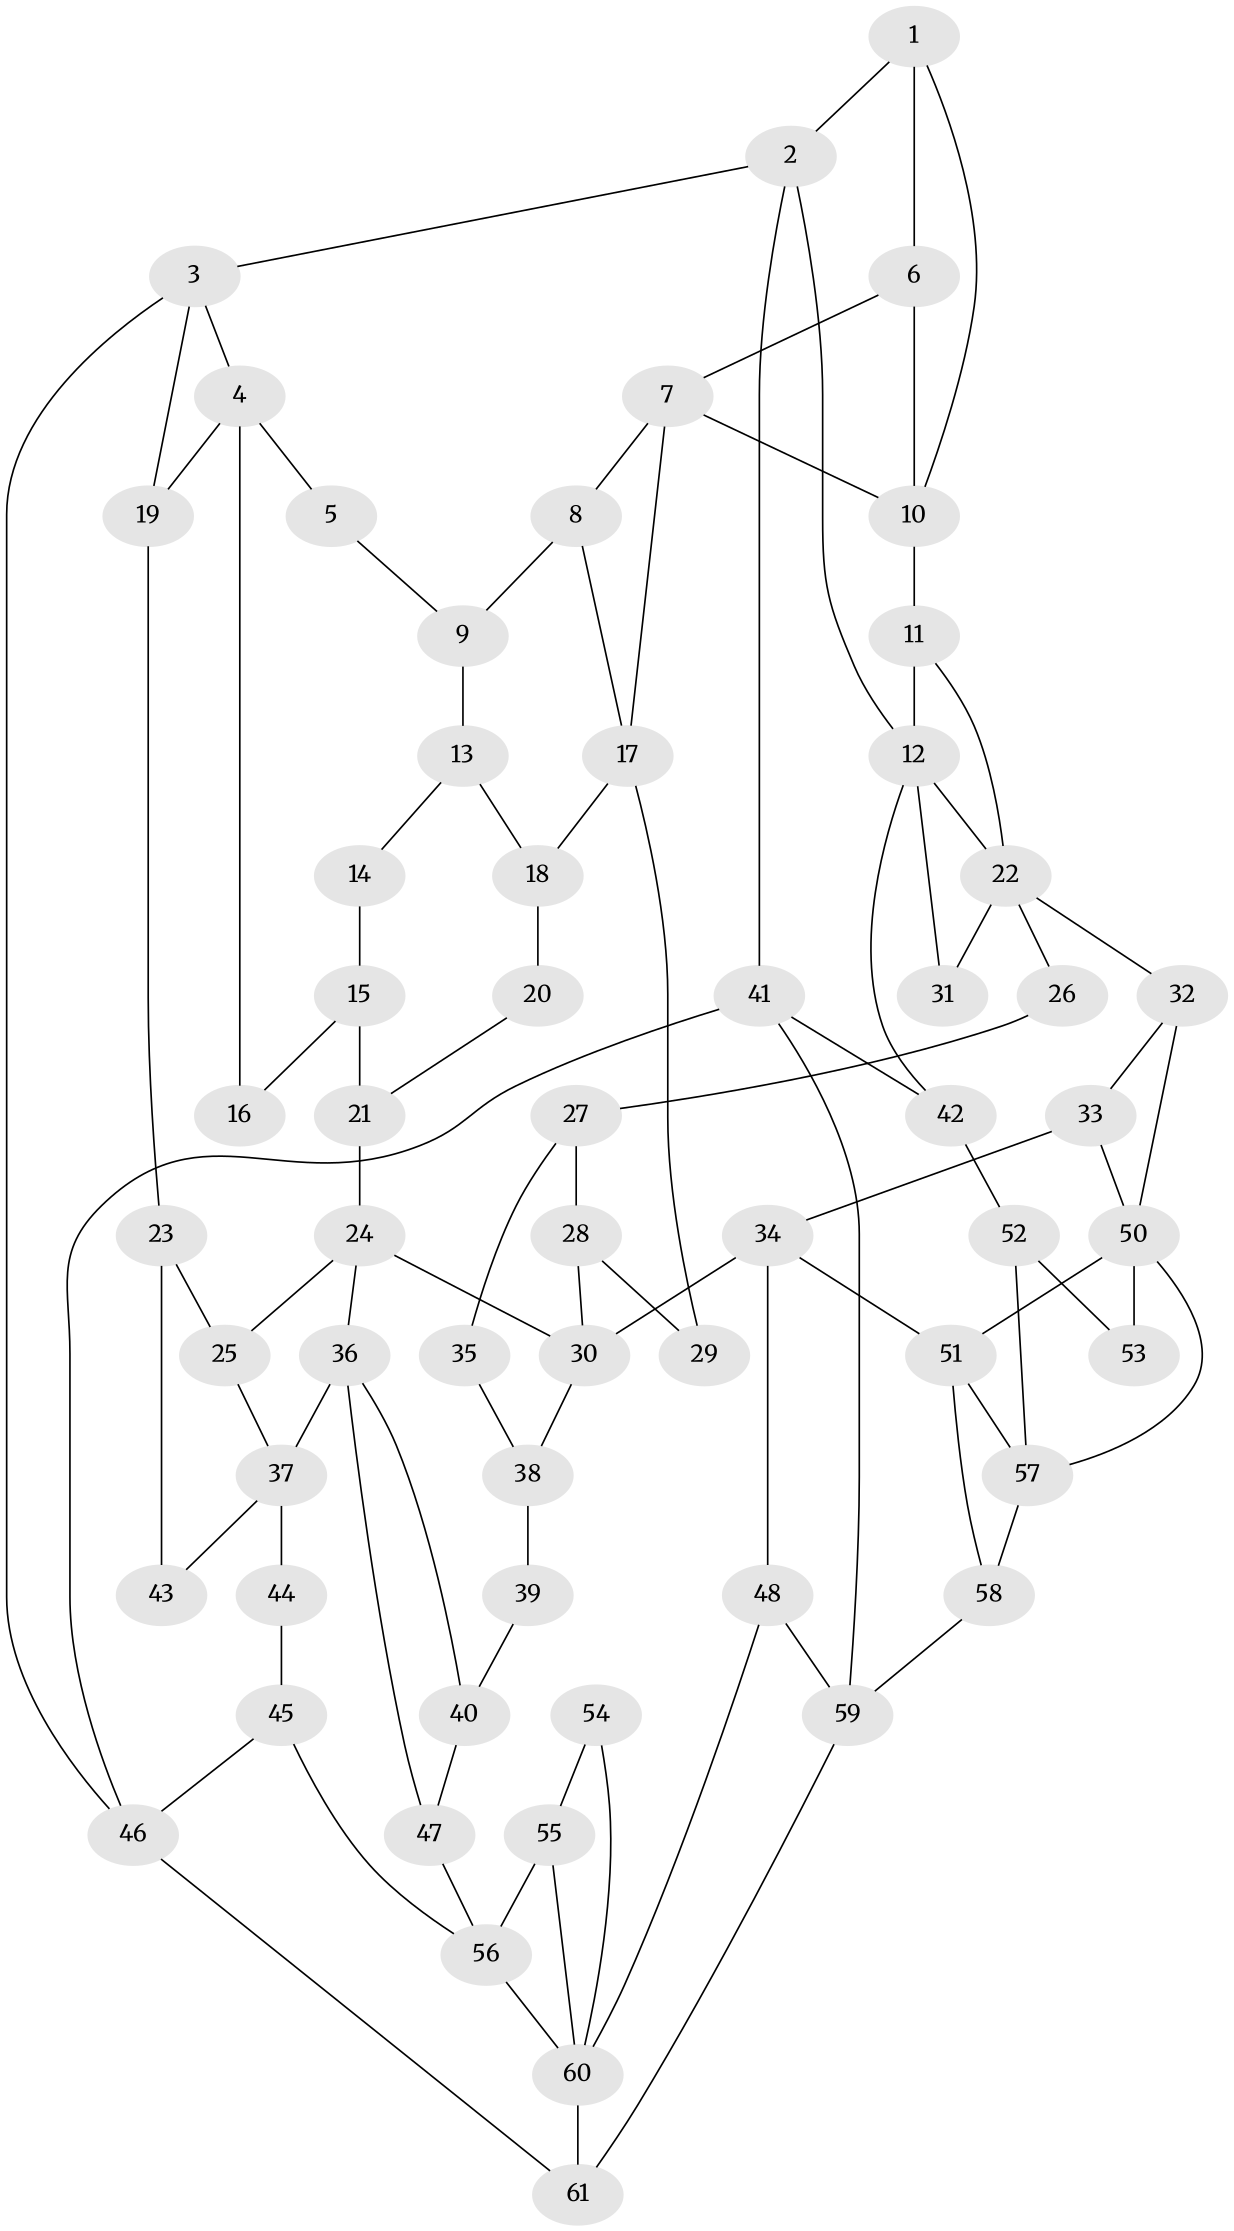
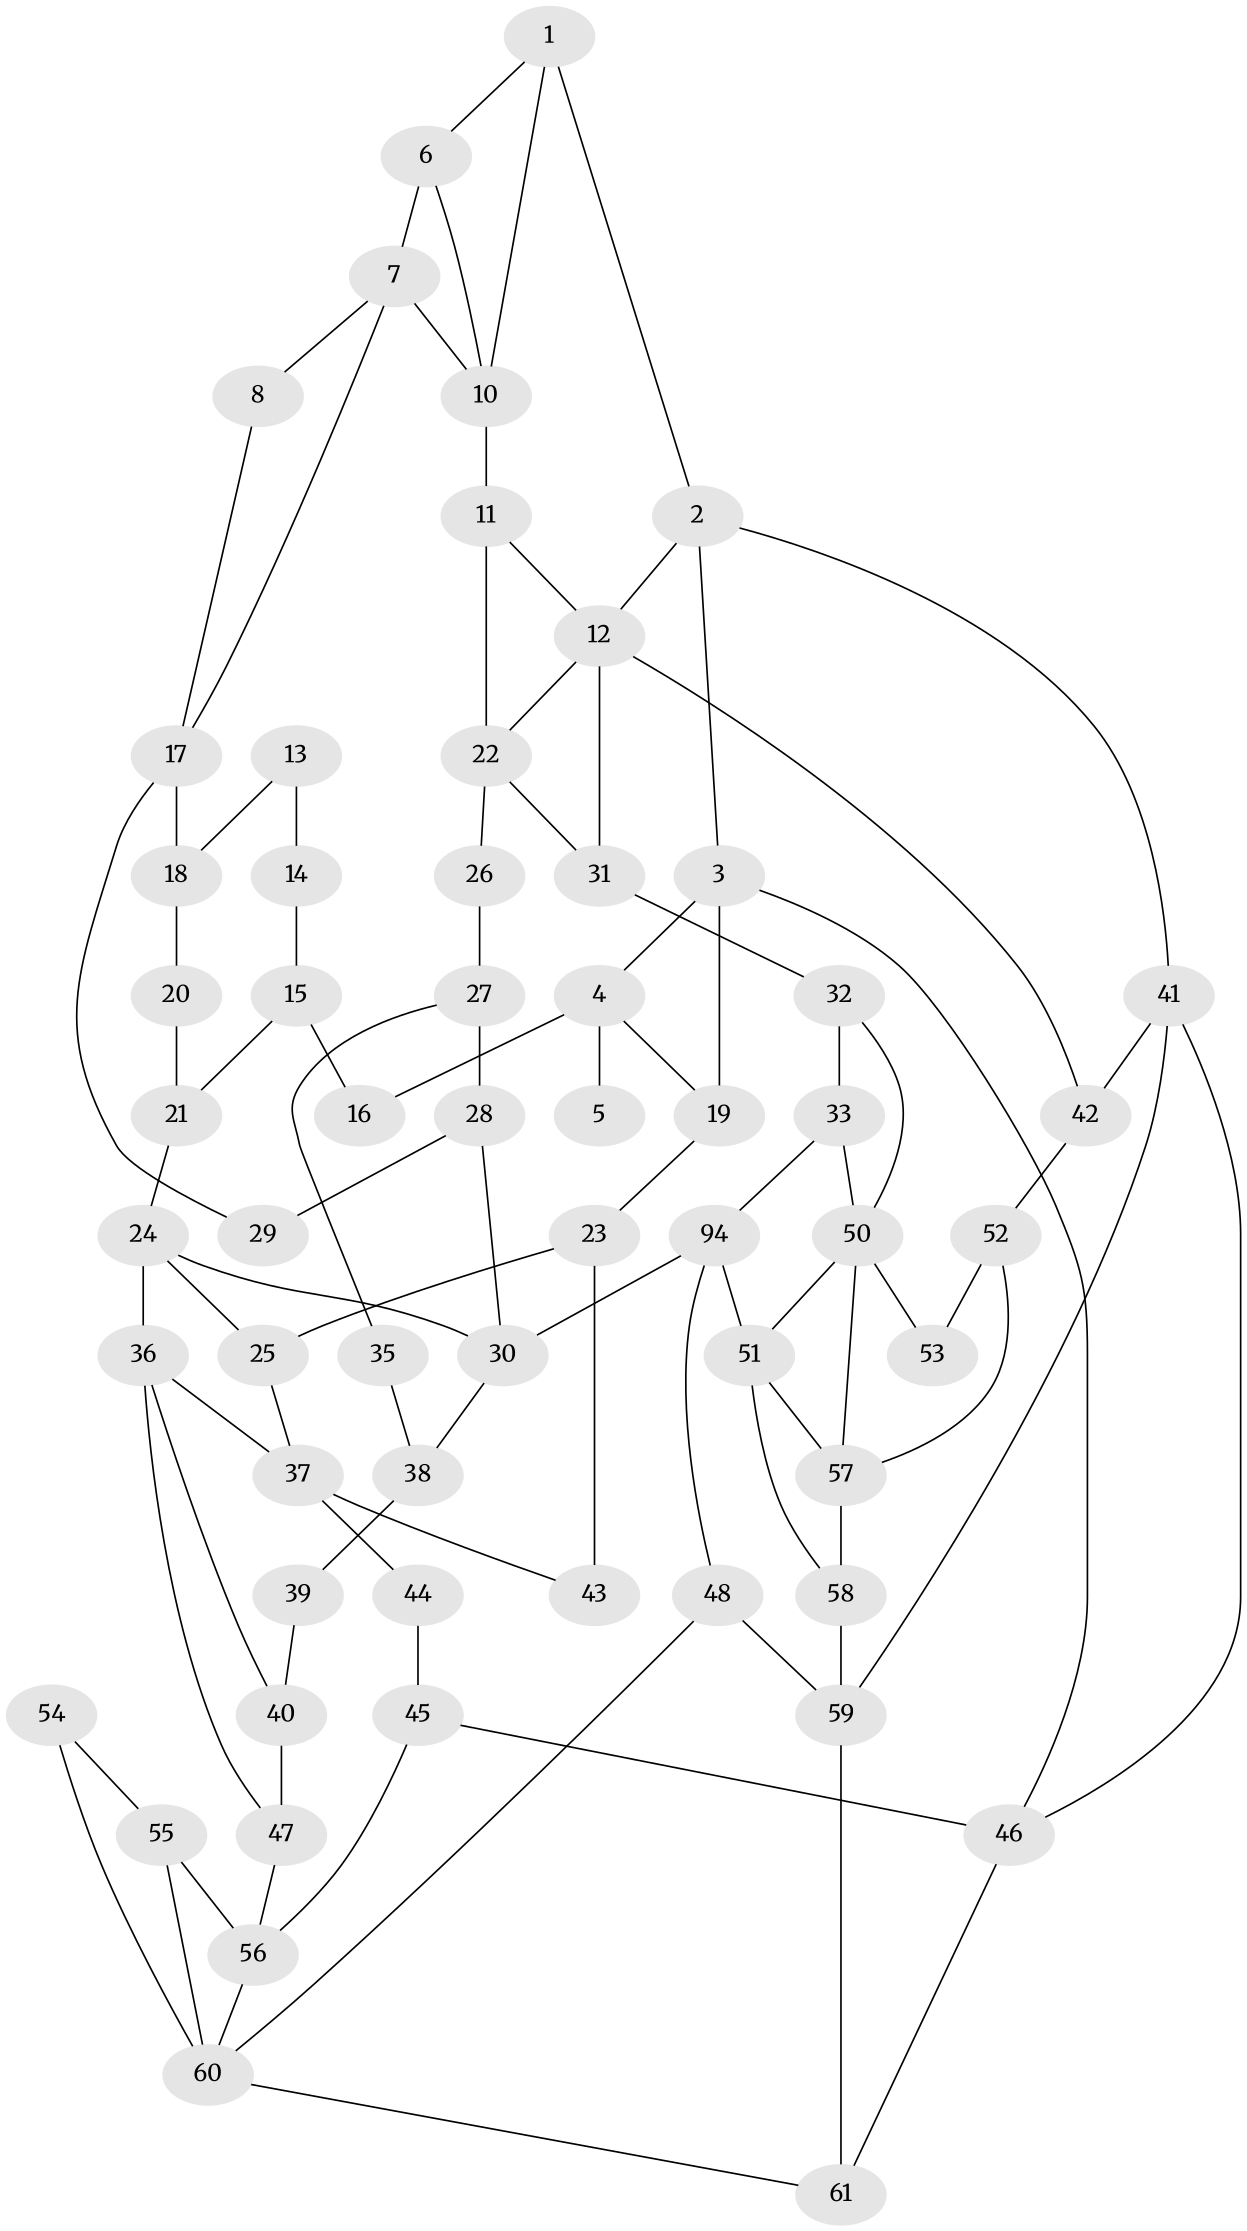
(463, 636) -> none
(1094, 936) -> (707, 930)
(768, 1236) -> (714, 1236)
